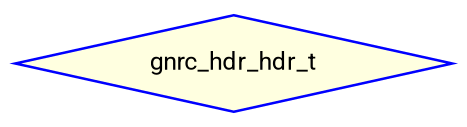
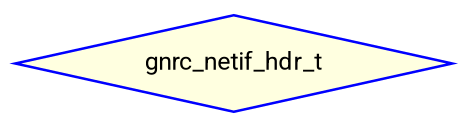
(234, 64) -> (234, 64)
